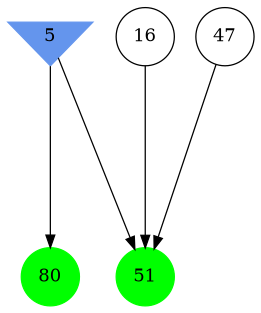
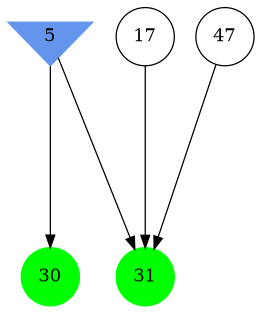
(145, 37) -> (145, 37)
(50, 277) -> (50, 277)
(145, 277) -> (145, 277)
